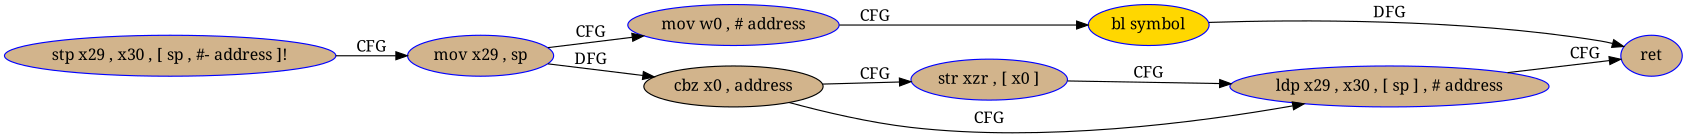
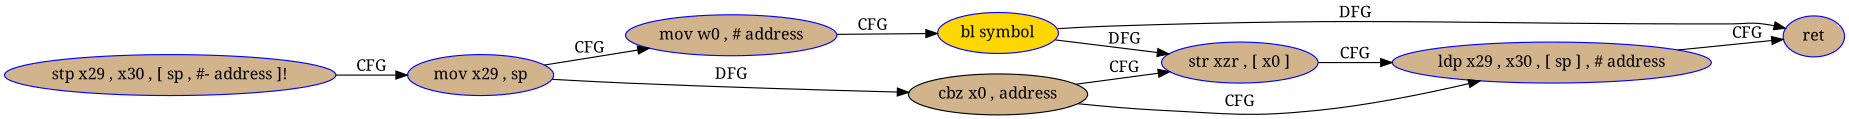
none -> (1106, 46)
